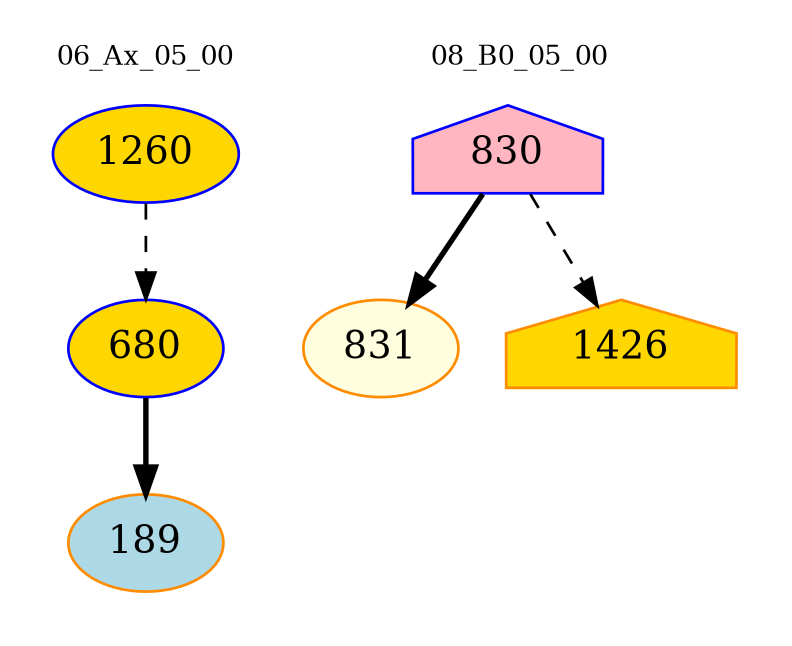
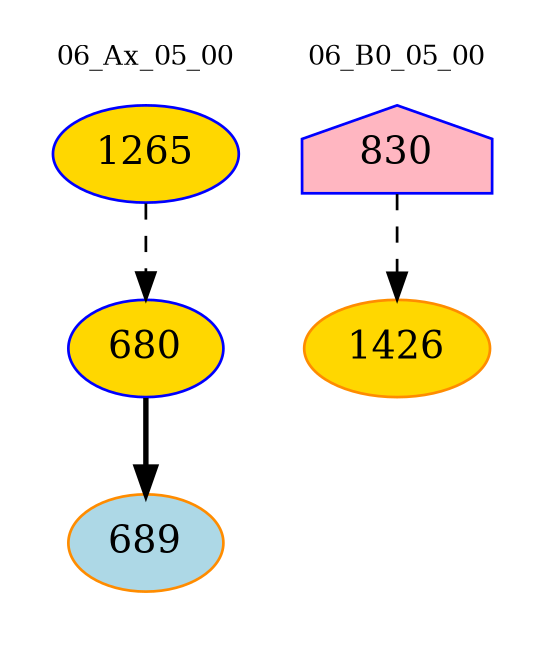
(520, 58) -> (397, 58)
(146, 154) -> (146, 154)
(381, 348) -> none
(621, 348) -> (397, 348)
(146, 543) -> (146, 543)
